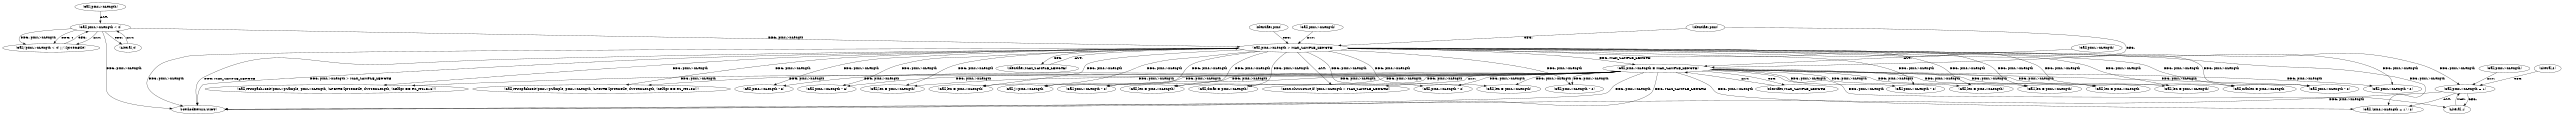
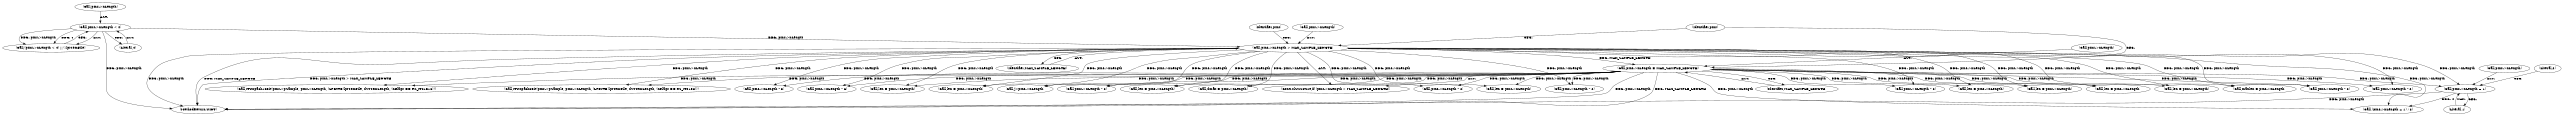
(2073, 97) -> (2130, 74)
(2448, 99) -> (2448, 99)
